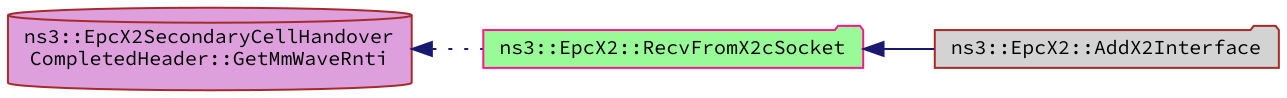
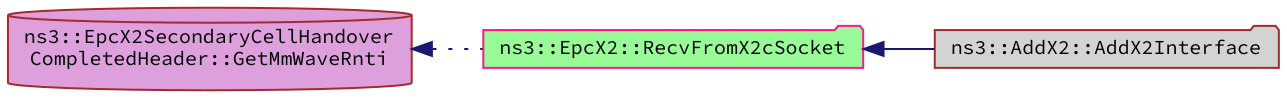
(1107, 49) -> (1107, 49)
